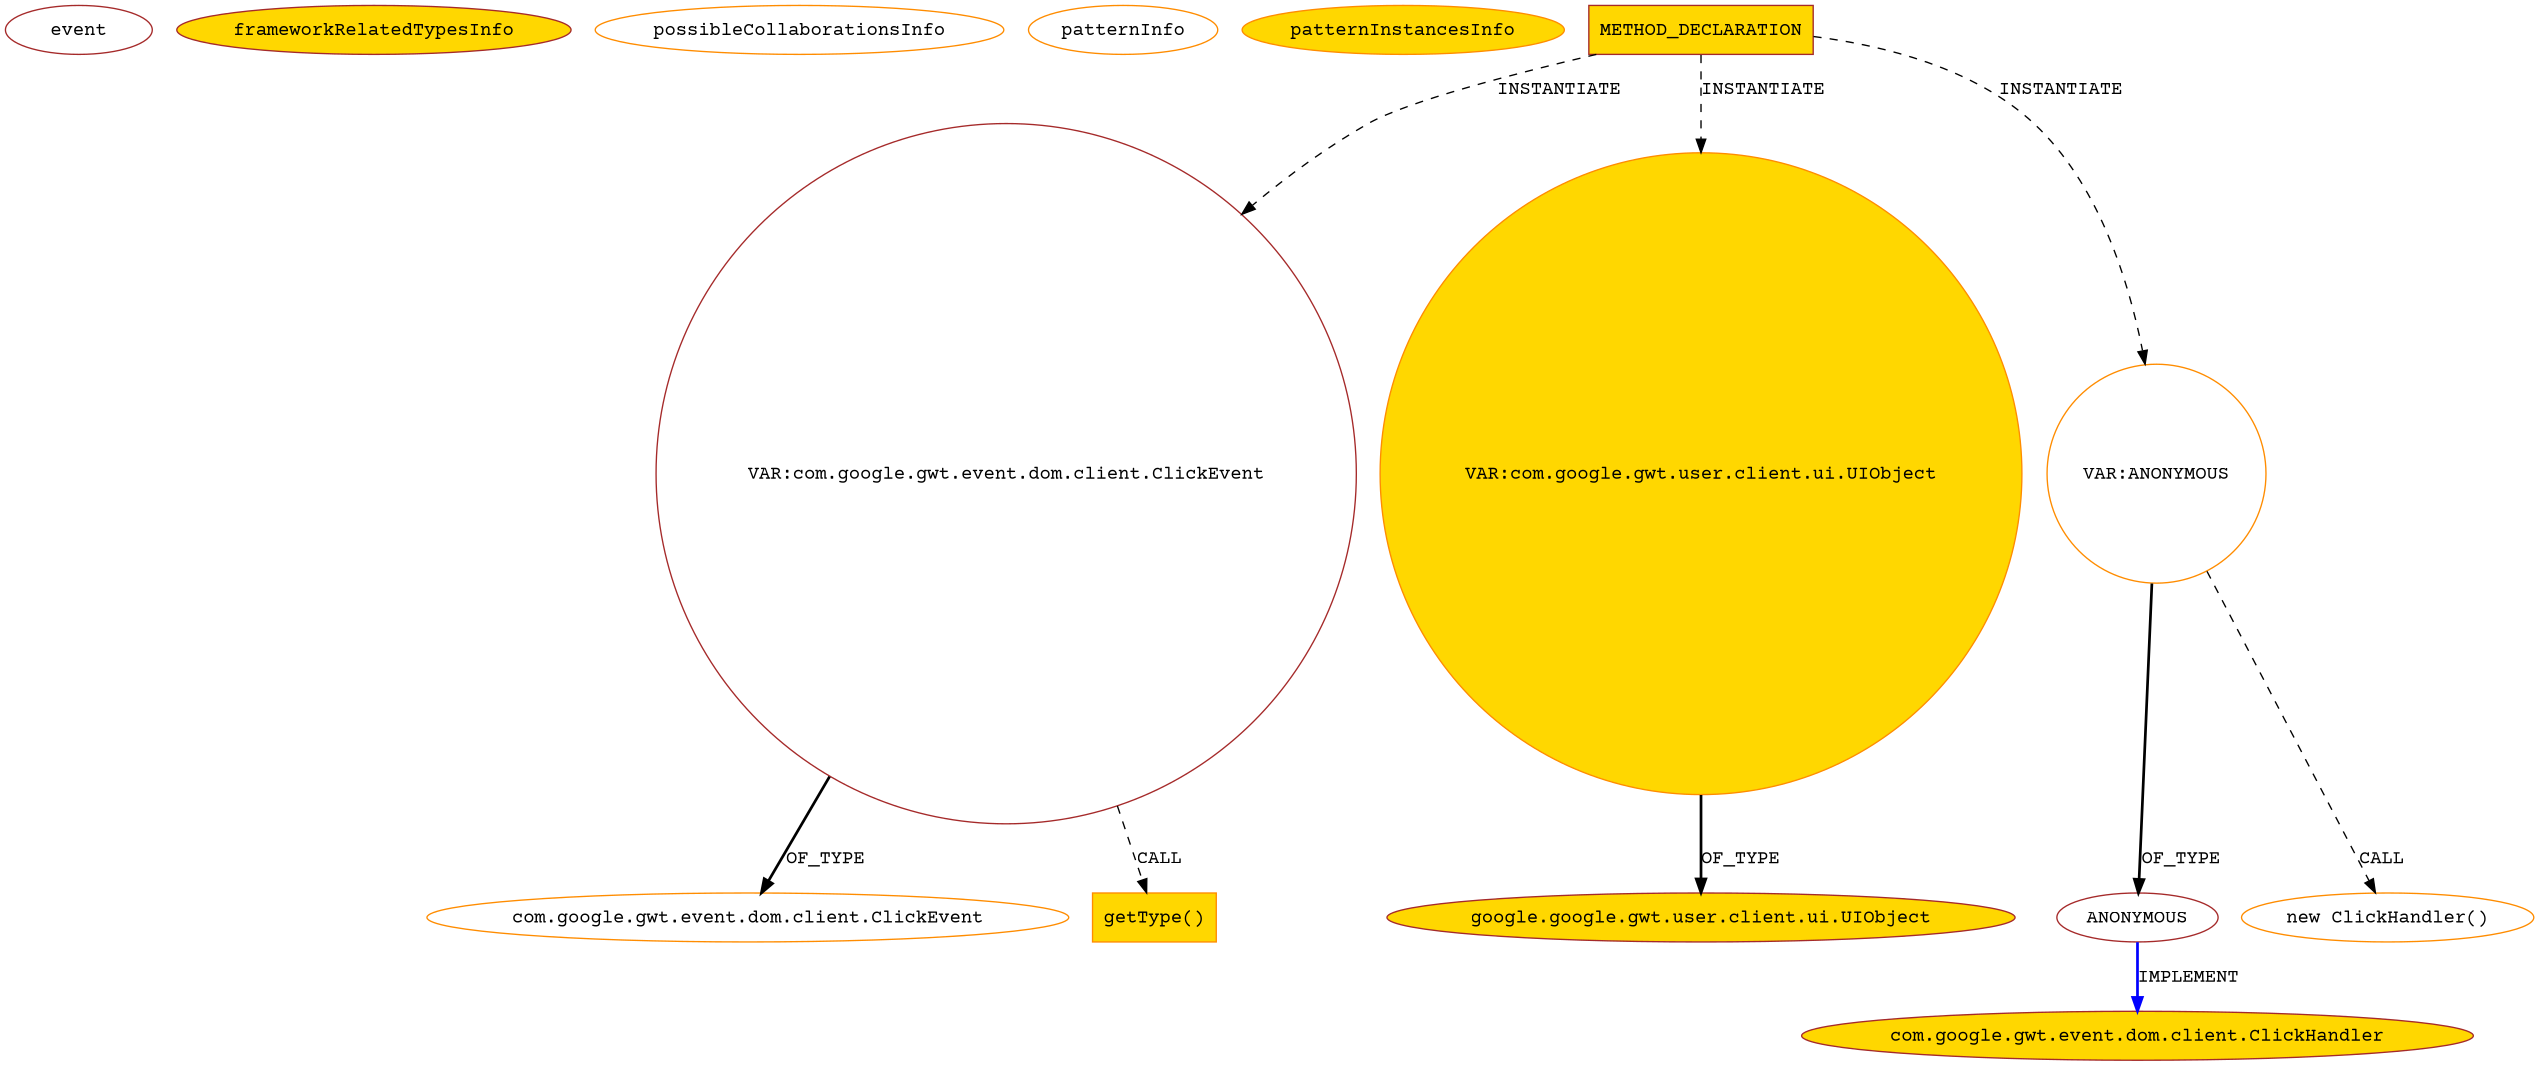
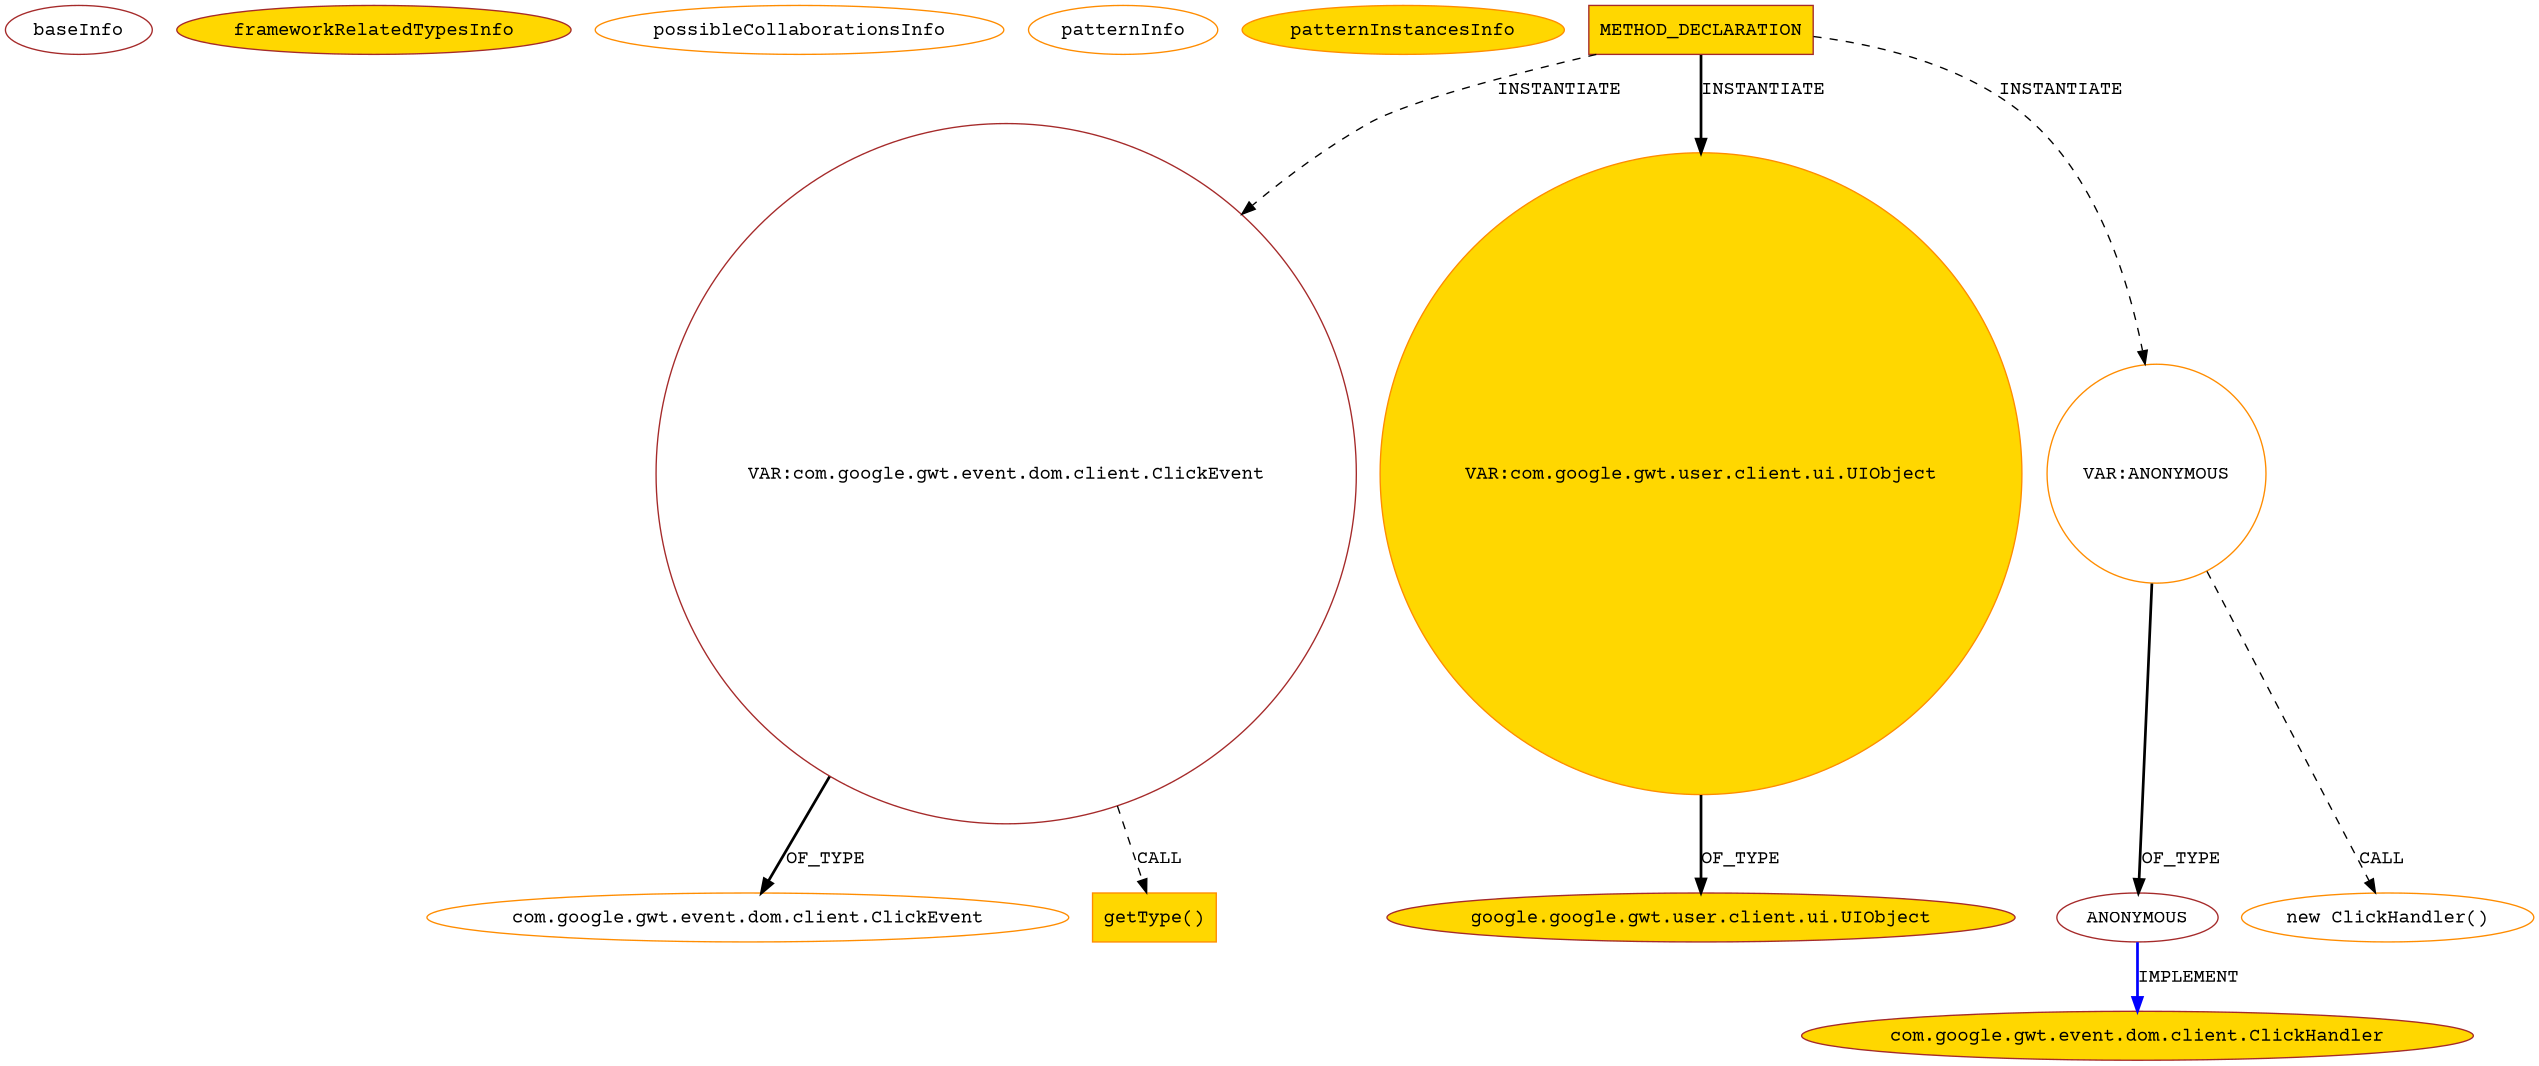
(79, 30) -> (79, 30)
(1701, 97) -> (1701, 97)
